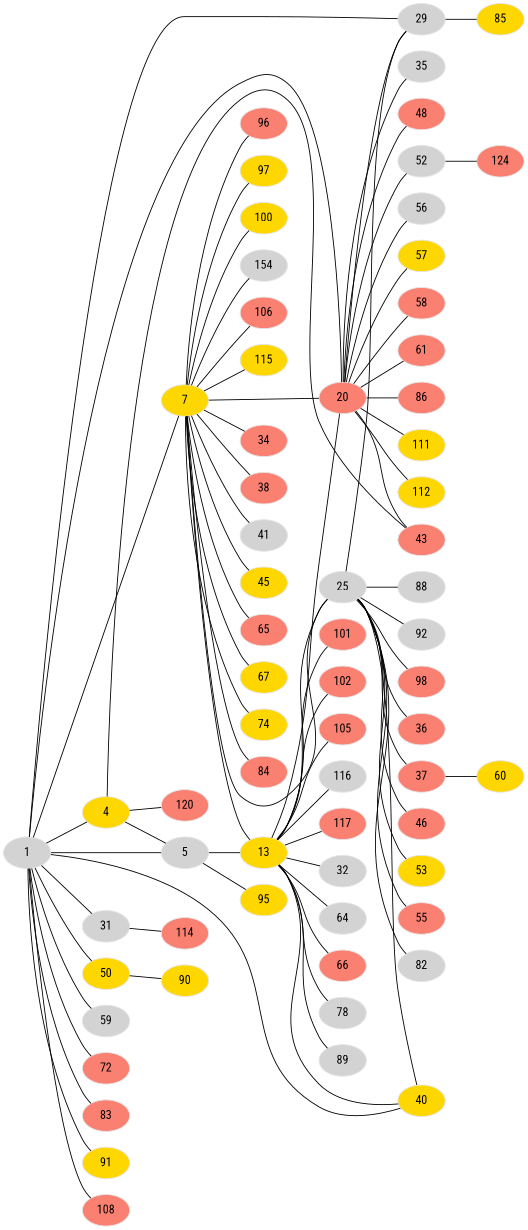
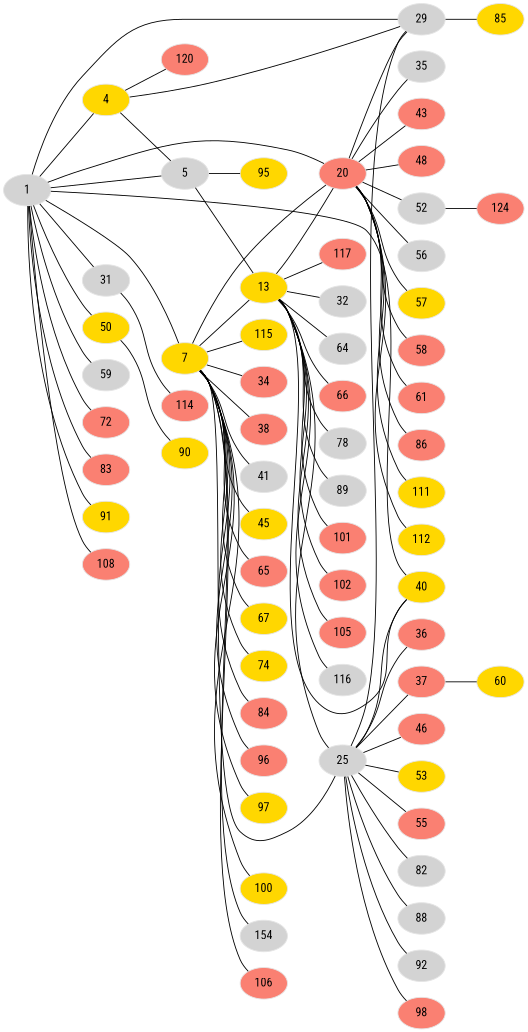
(188, 185) -> (267, 68)
